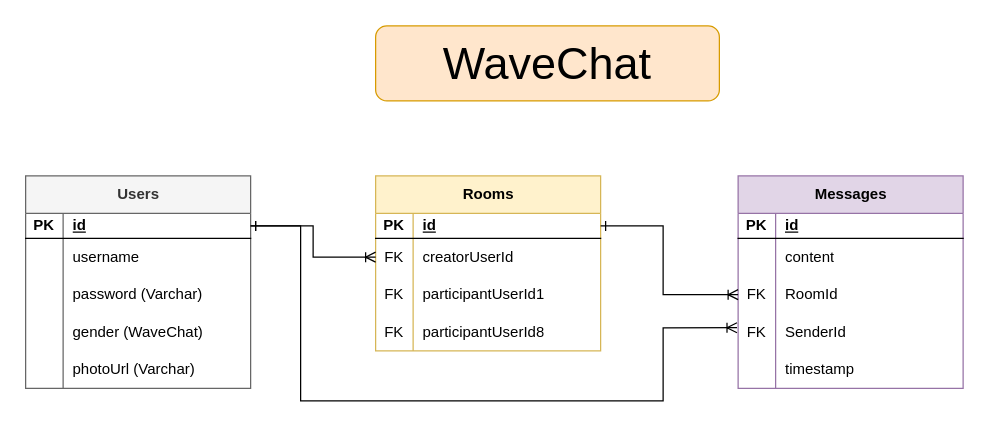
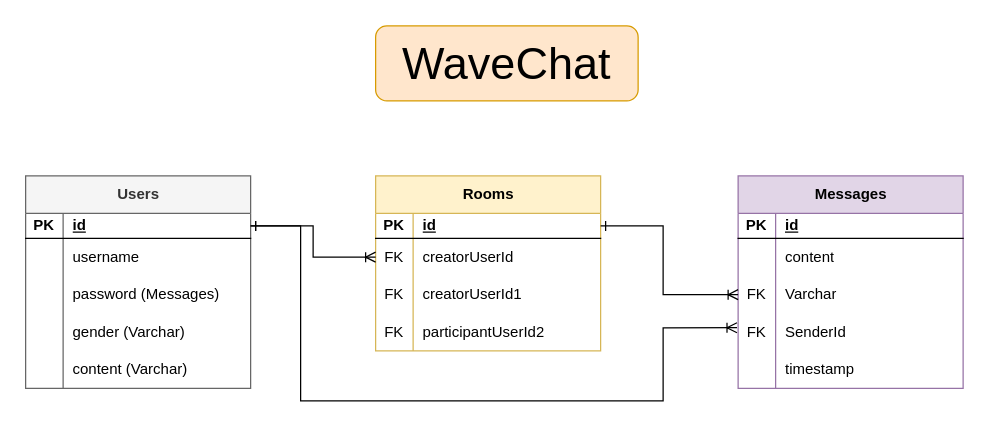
(548, 63) -> (507, 63)
(147, 294) -> (151, 294)
(495, 294) -> (482, 294)
(811, 294) -> (815, 294)
(143, 332) -> (138, 332)
(495, 332) -> (495, 332)
(145, 369) -> (143, 369)
